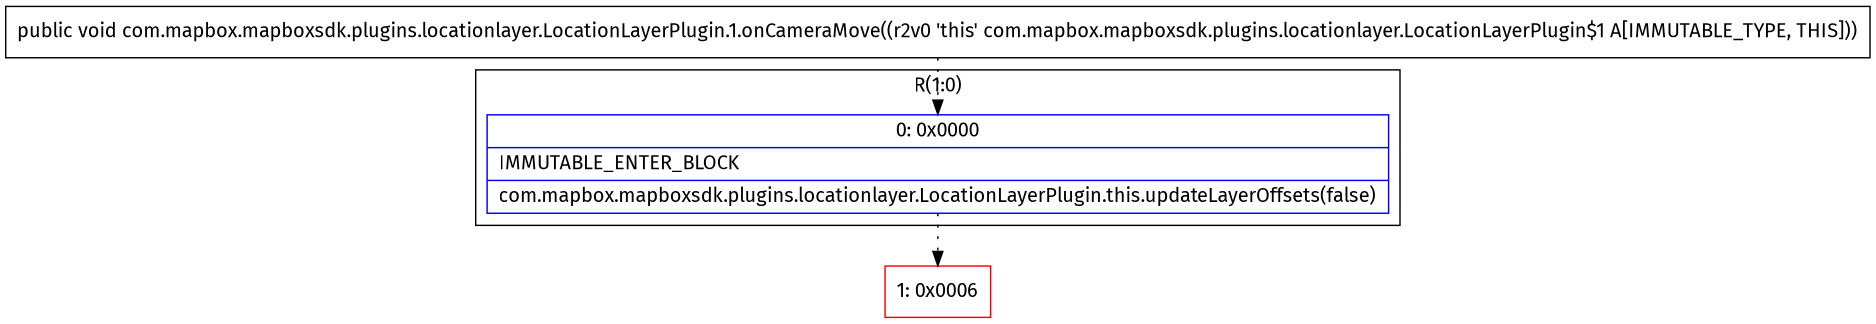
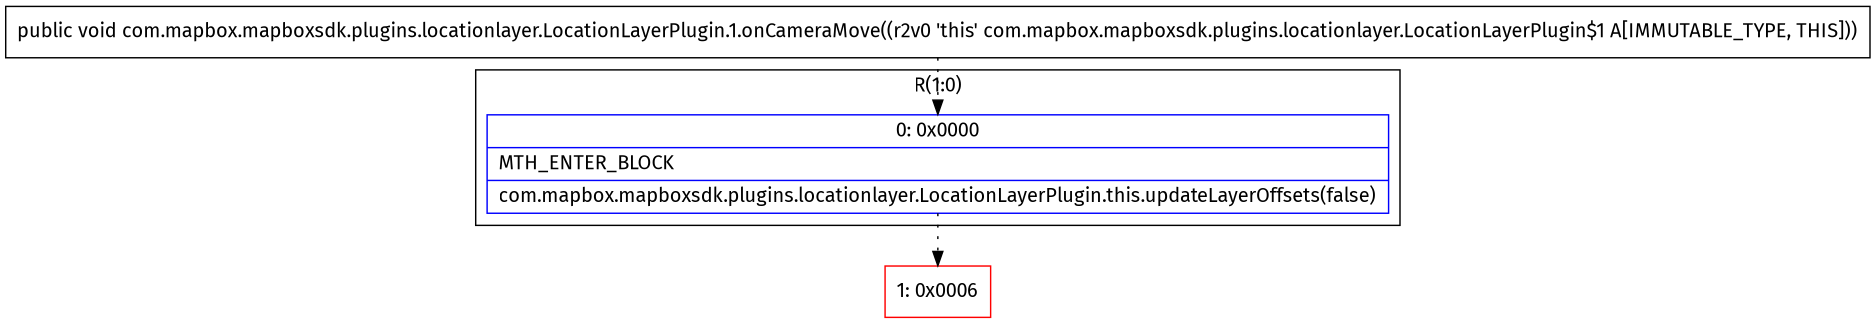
(619, 163) -> (587, 163)
